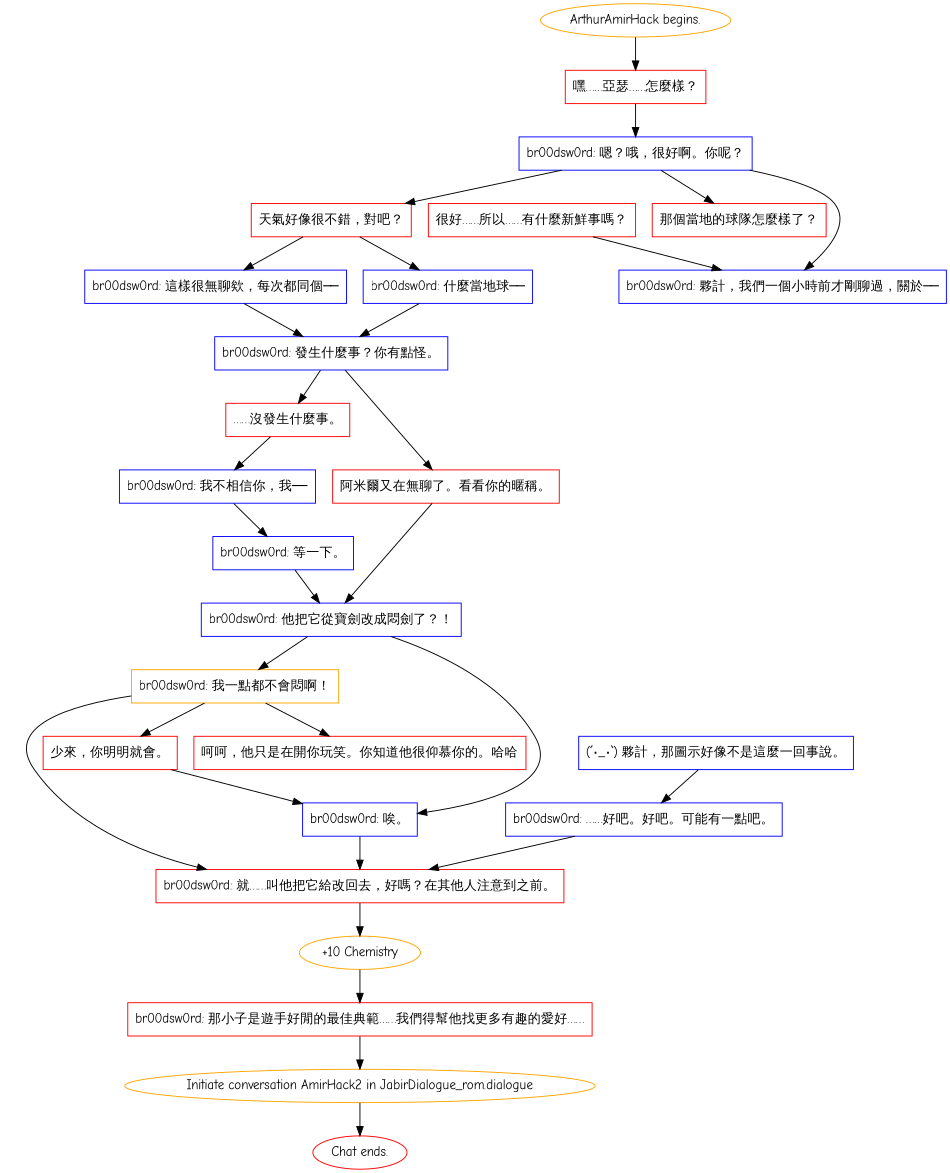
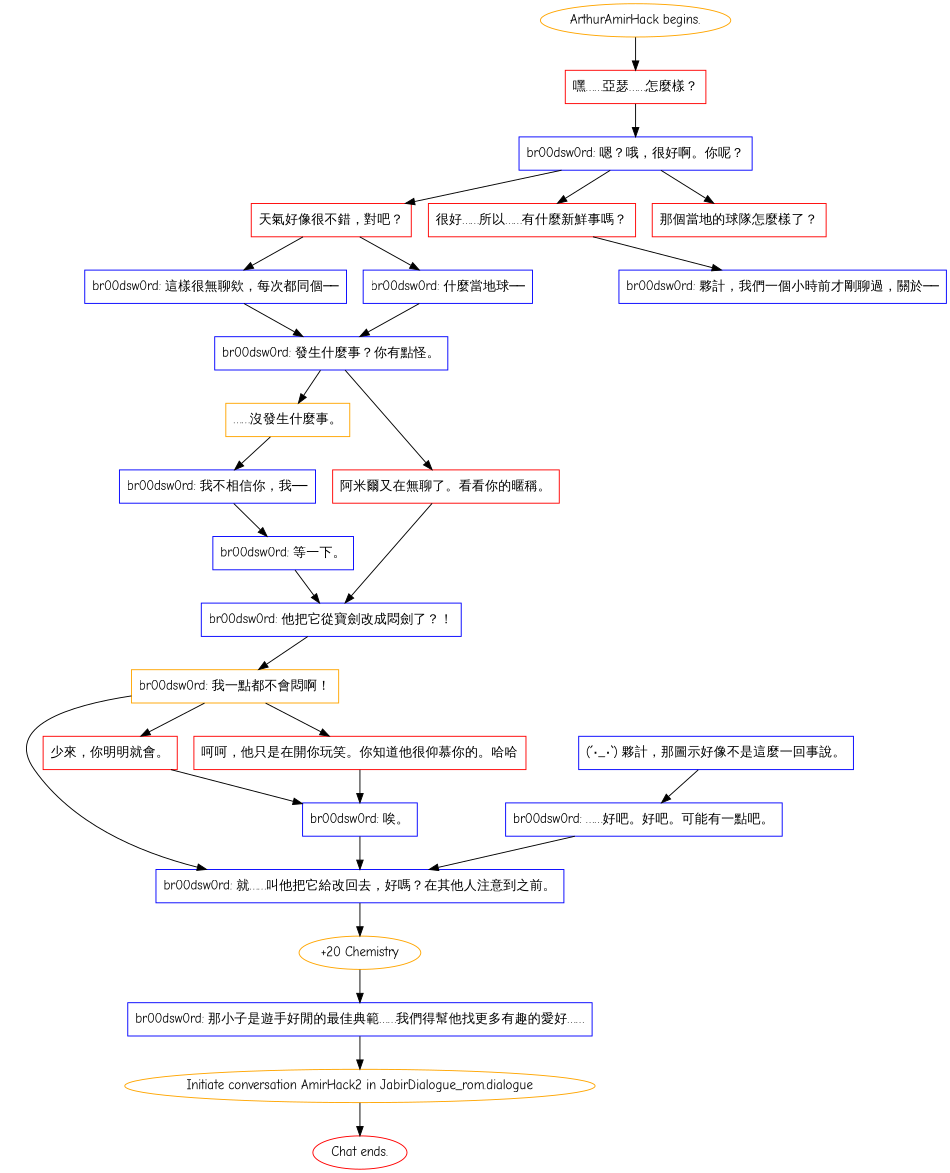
(827, 196) -> (588, 184)
(288, 420) -> (288, 420)
(528, 726) -> (360, 782)
(360, 886) -> (360, 886)
(360, 953) -> (360, 953)
(360, 1019) -> (360, 1019)
